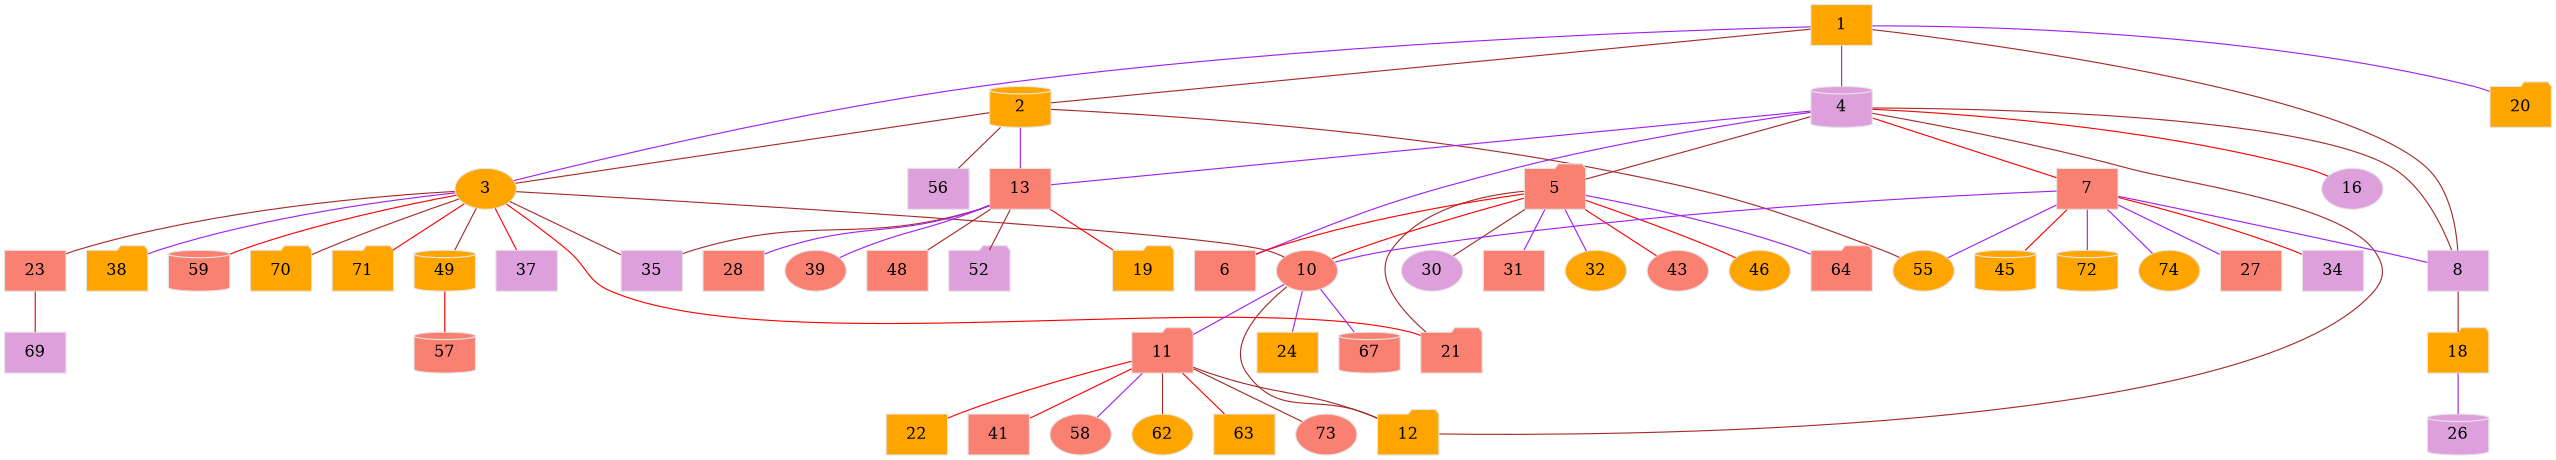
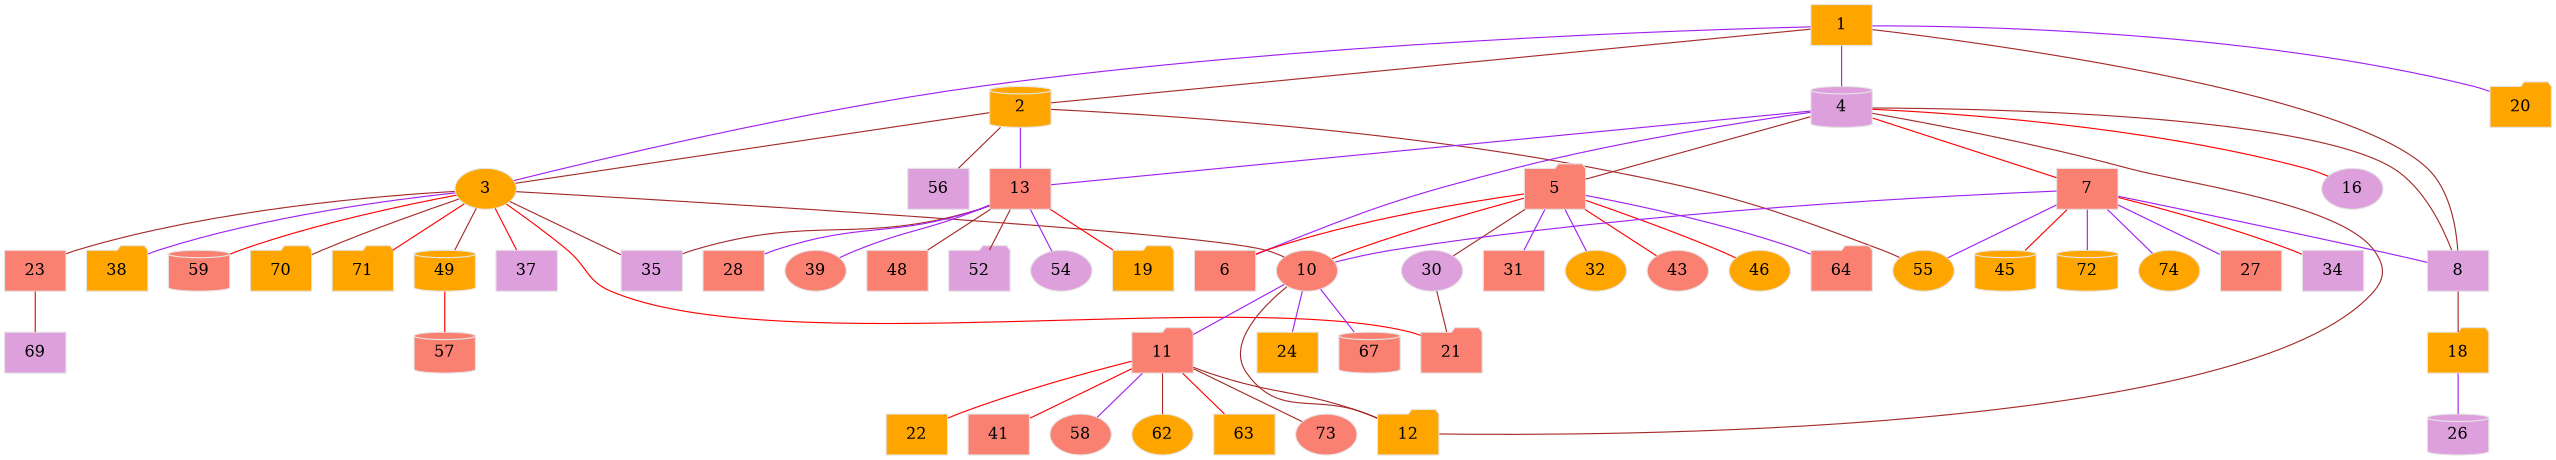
(1430, 217) -> (1442, 311)
none -> (1061, 271)
